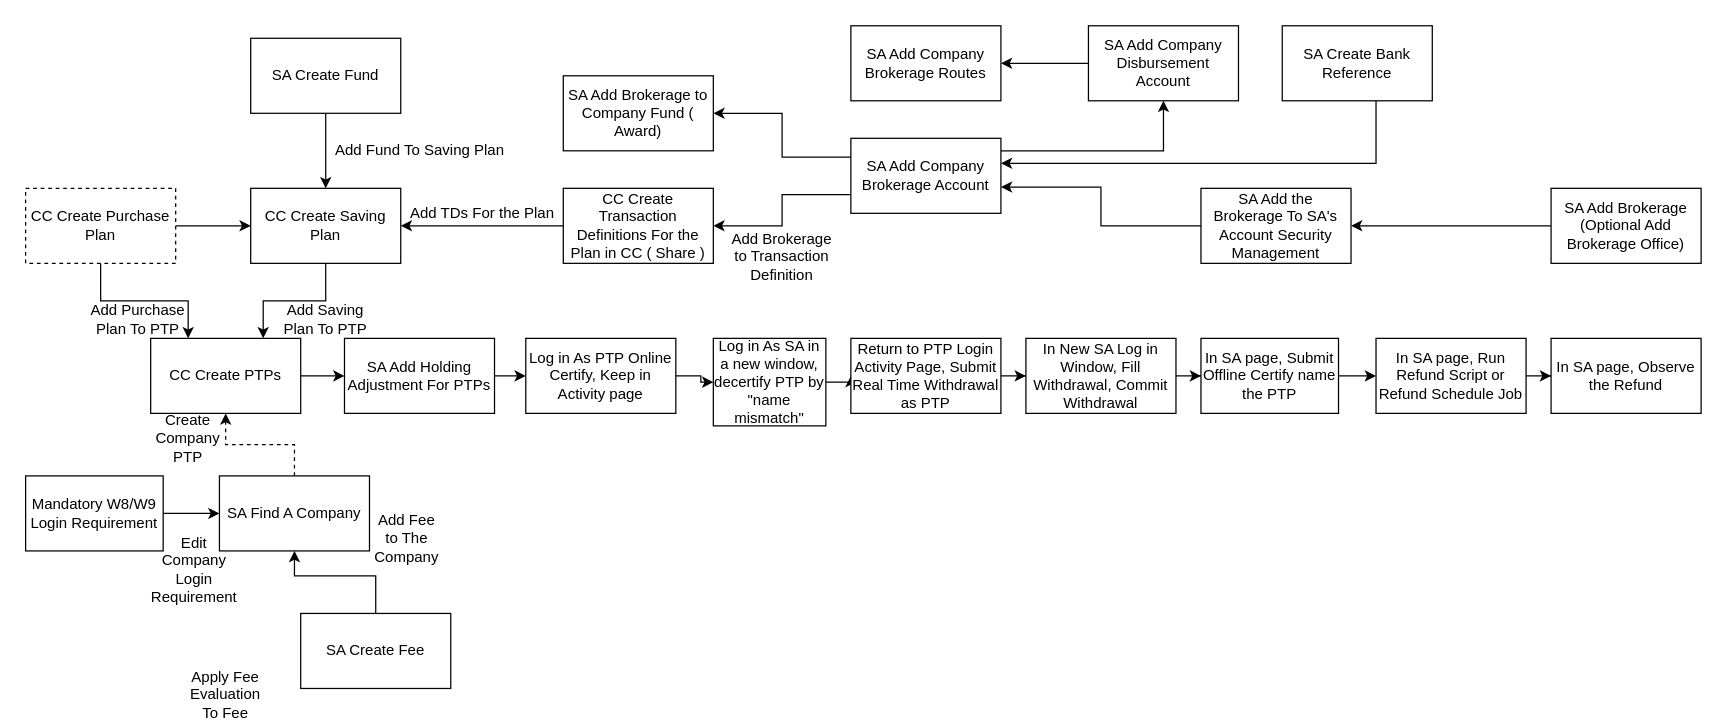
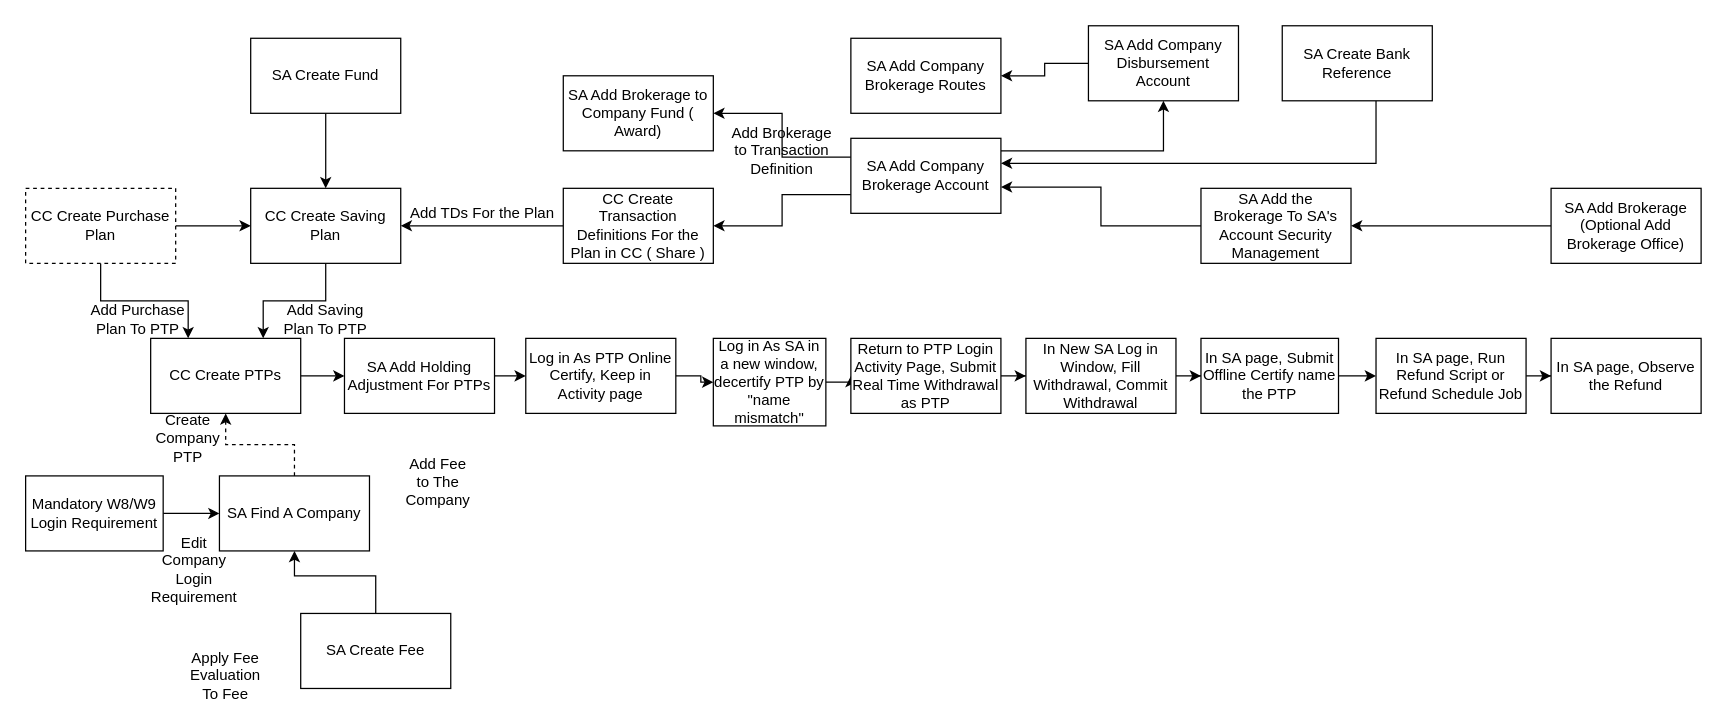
(926, 63) -> (926, 76)
(419, 151) -> none
(782, 257) -> (782, 151)
(407, 538) -> (438, 482)
(226, 694) -> (226, 676)
